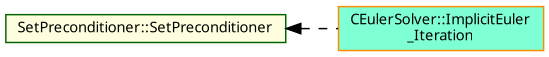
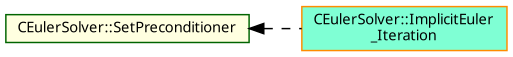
(146, 29) -> (127, 29)
